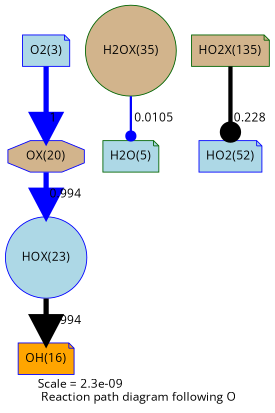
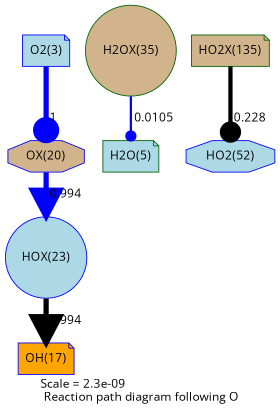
(46, 90) -> (46, 93)
(230, 156) -> (230, 156)
(46, 359) -> (46, 359)
